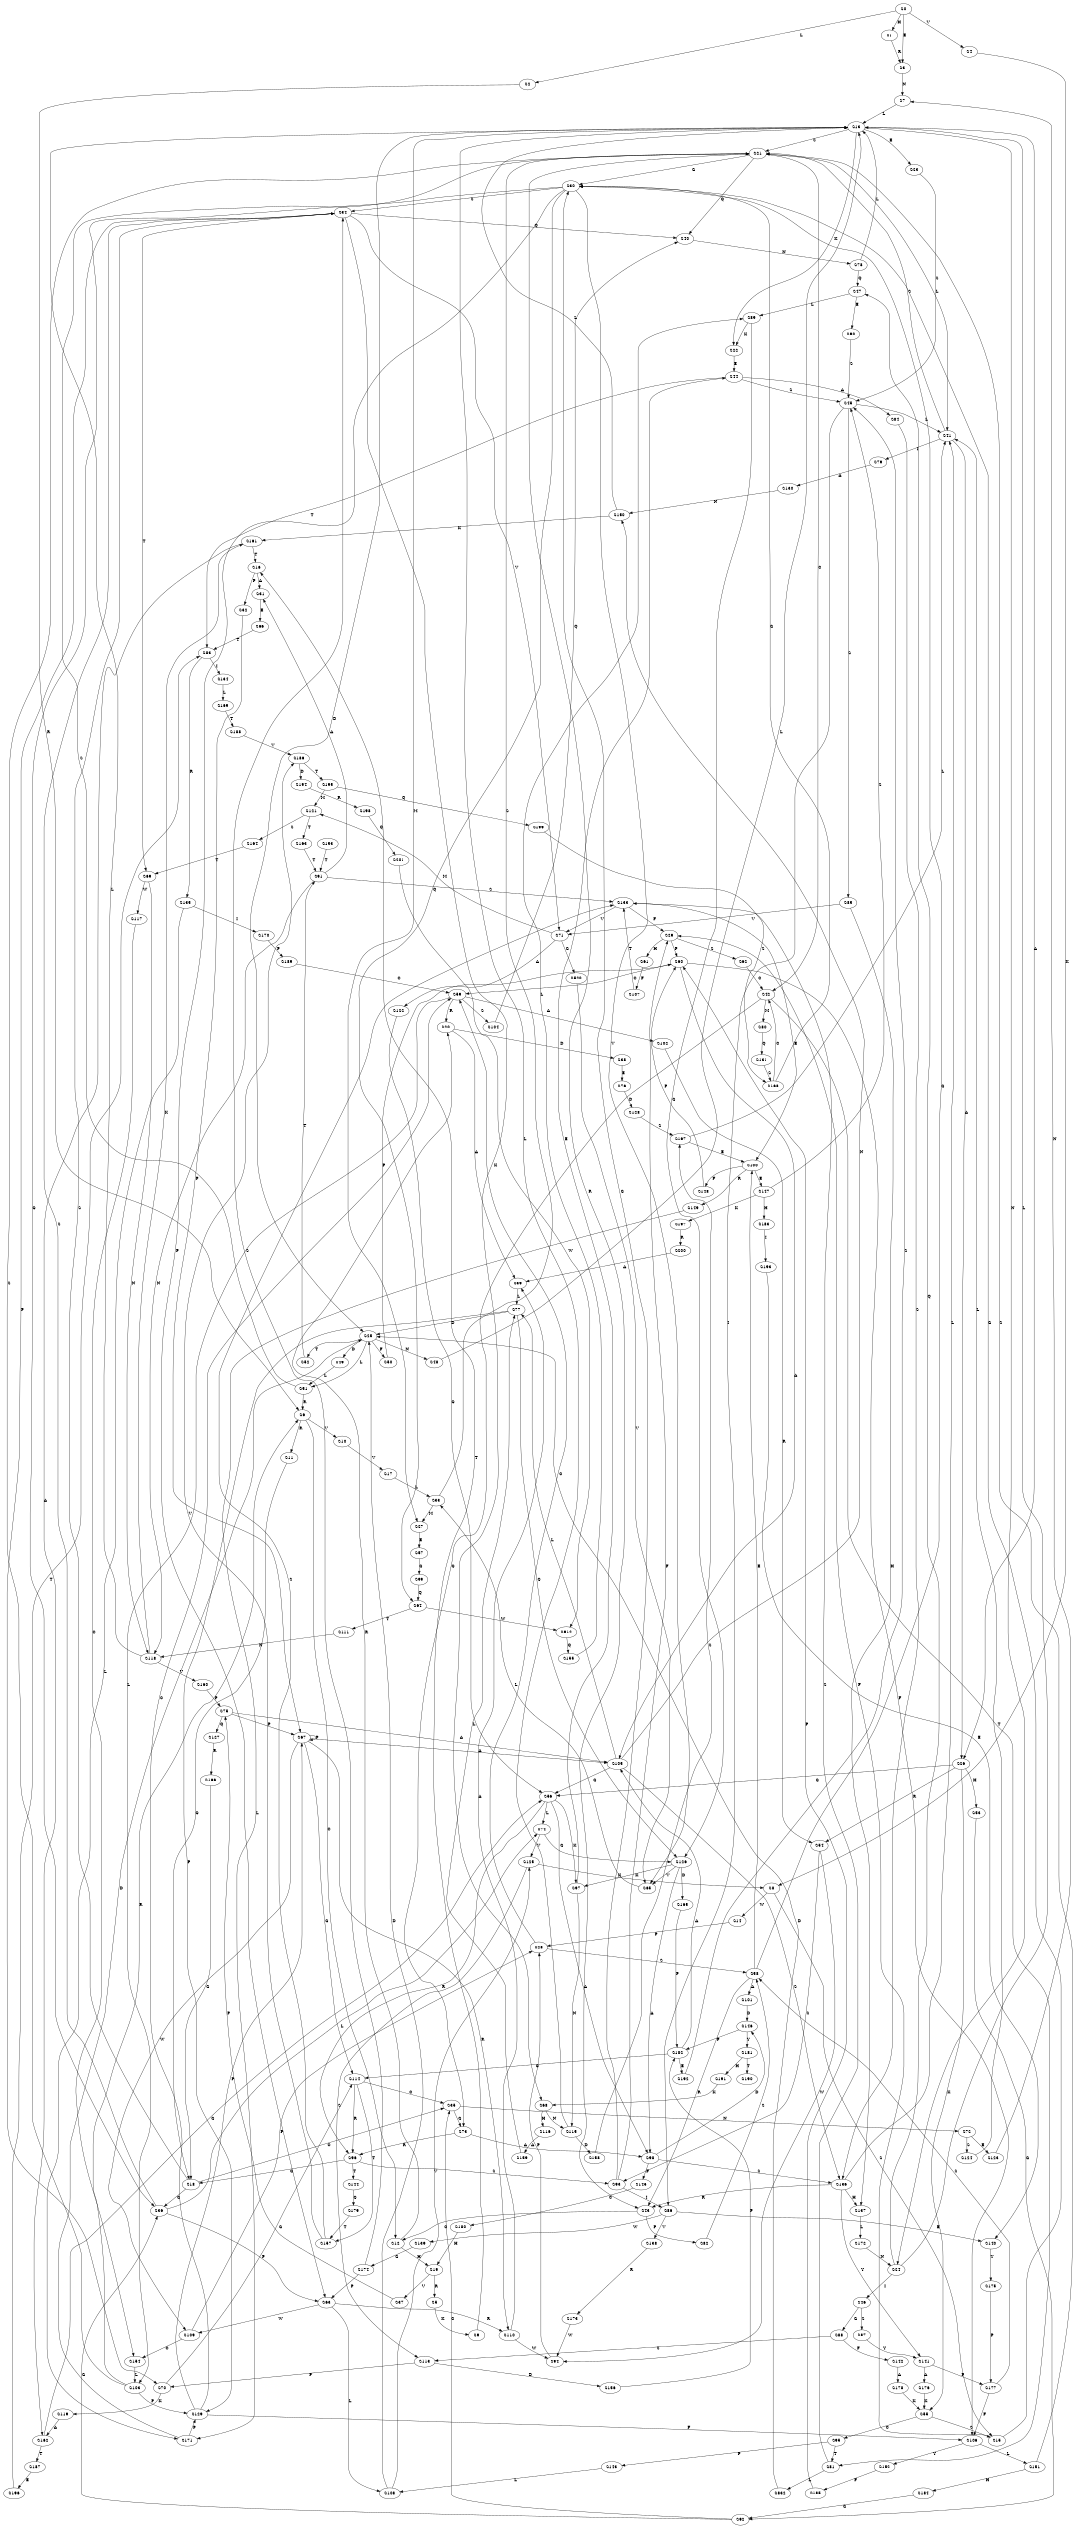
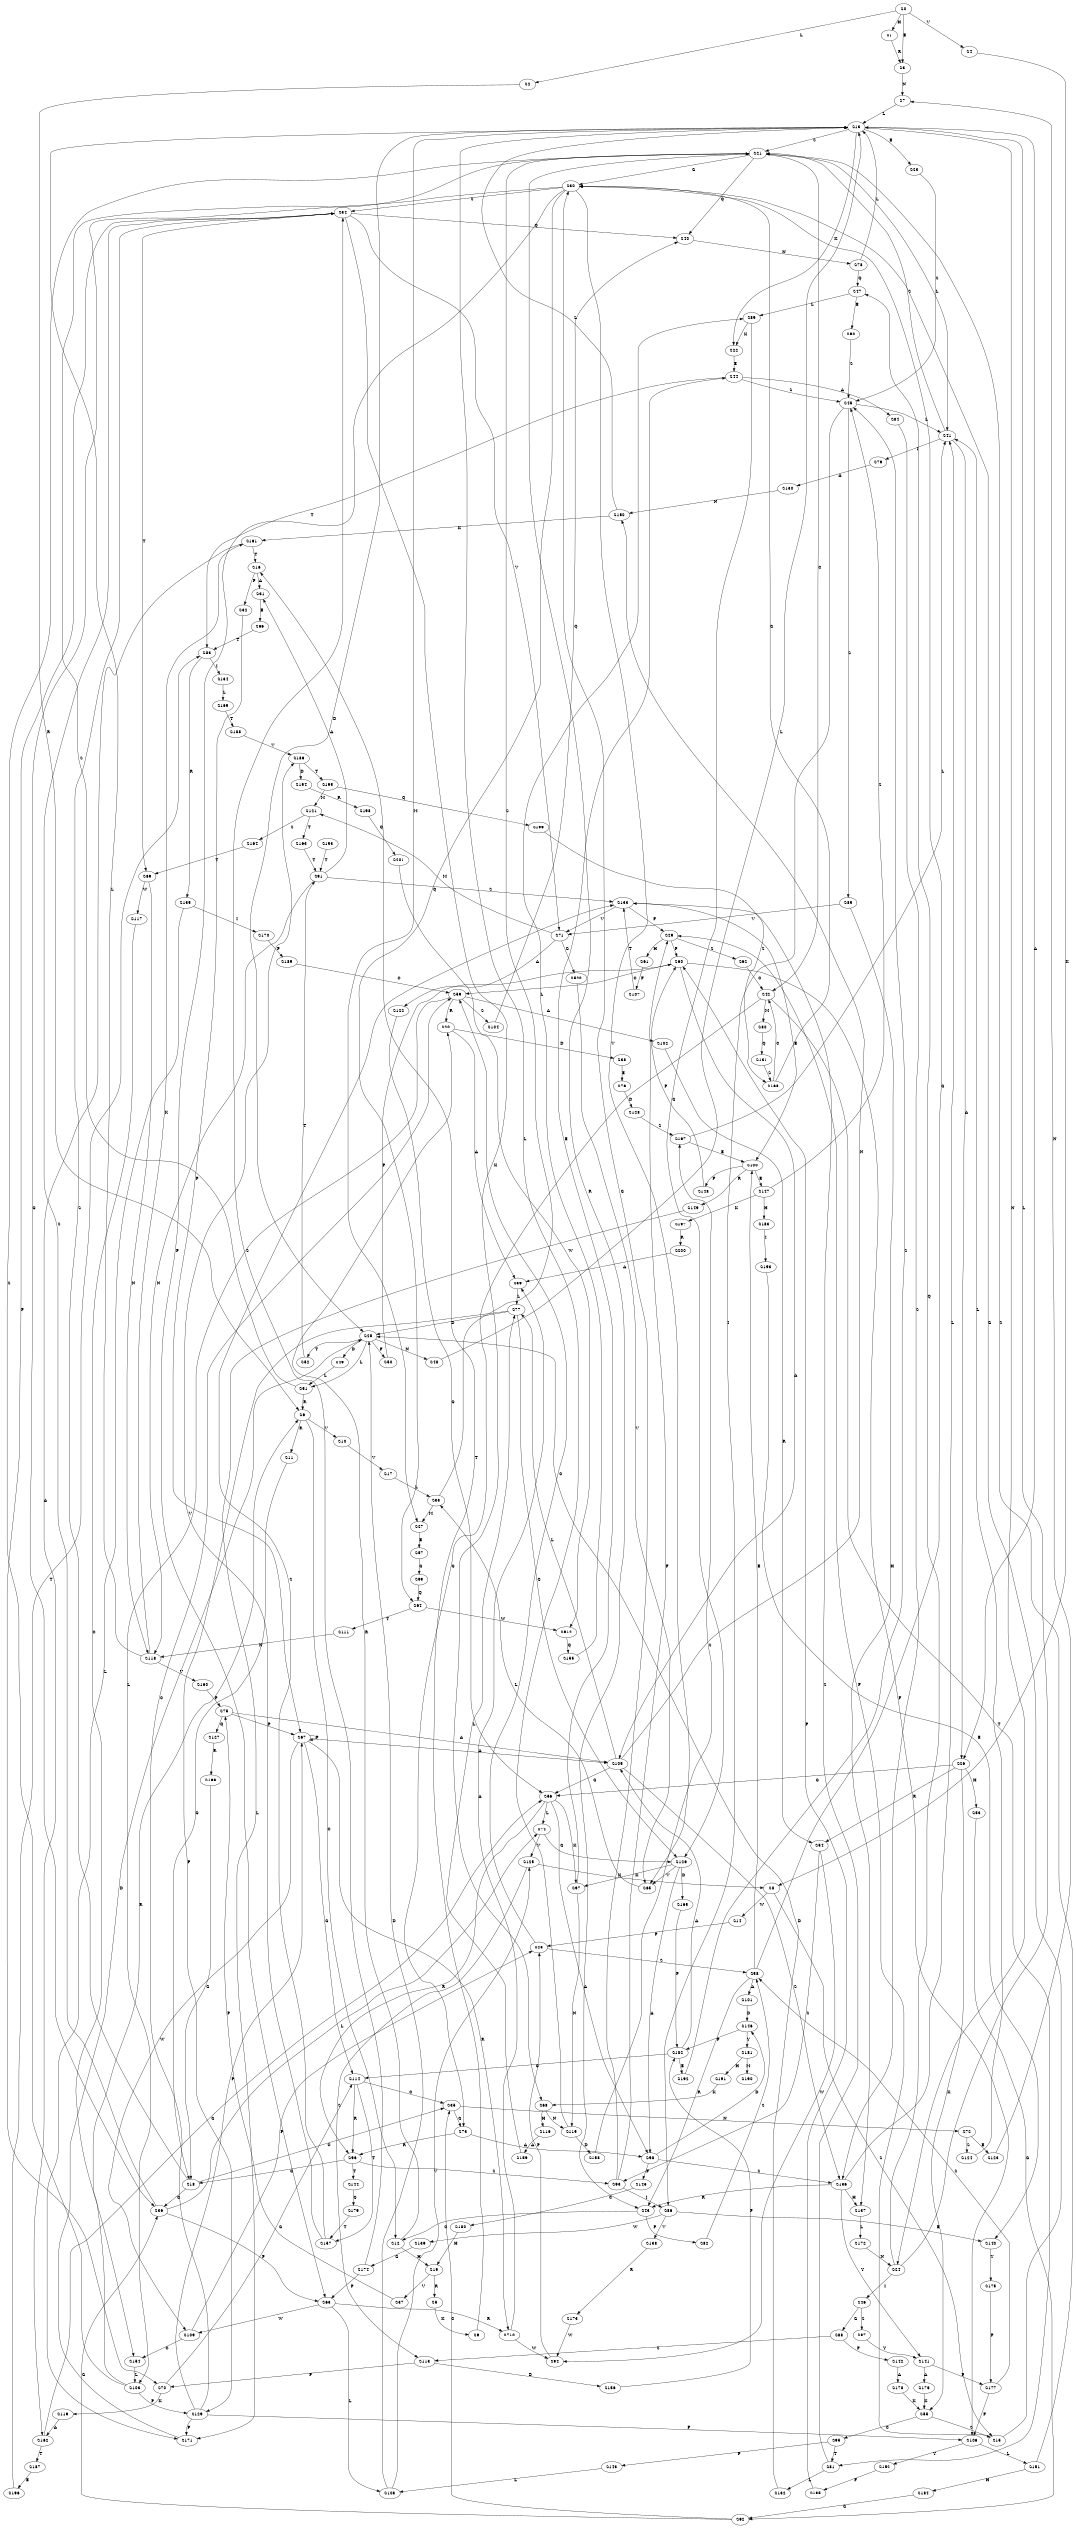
(749, 2066) -> (749, 2066)
(509, 2335) -> (509, 2335)
(192, 2429) -> (188, 2425)
(780, 2493) -> (780, 2493)
